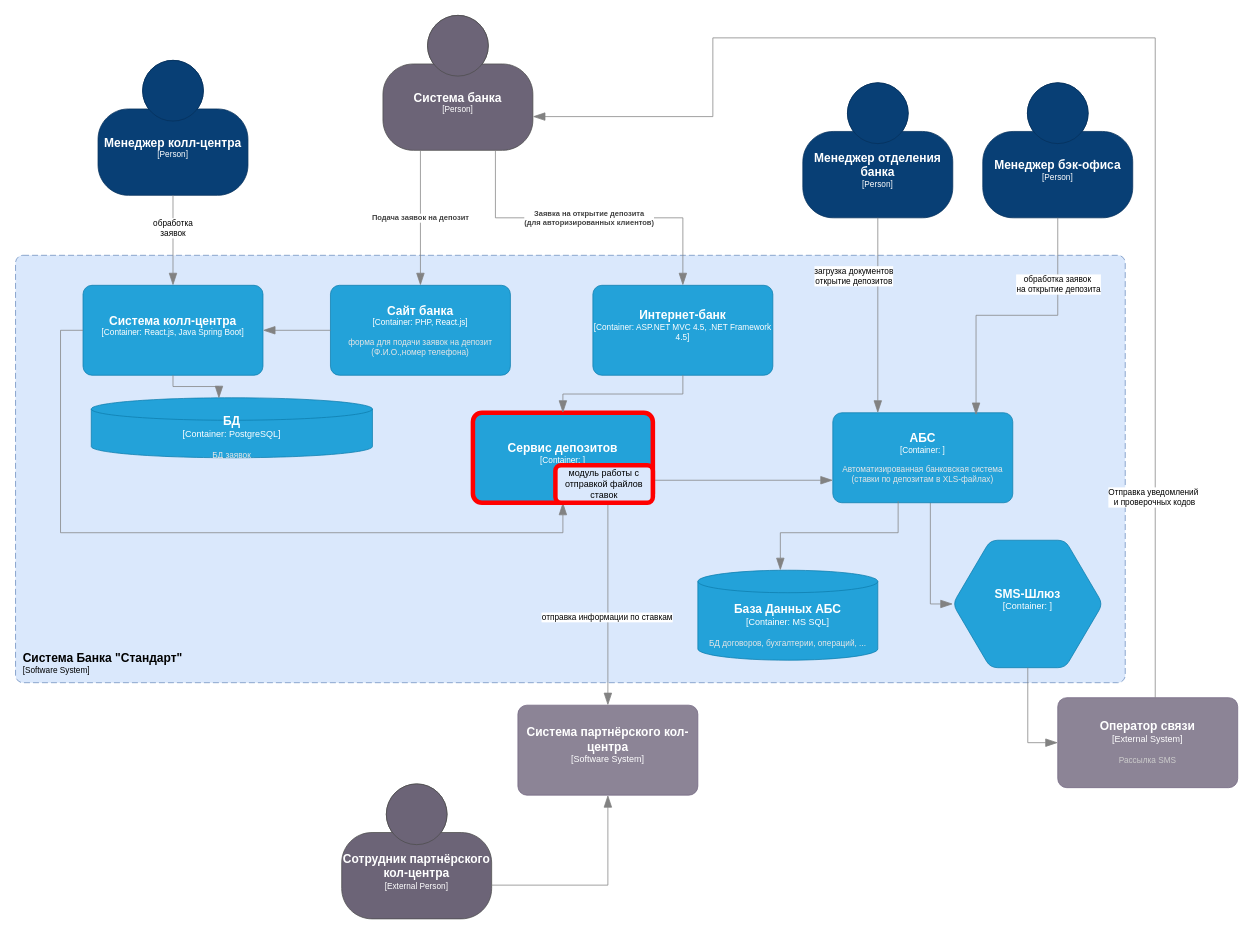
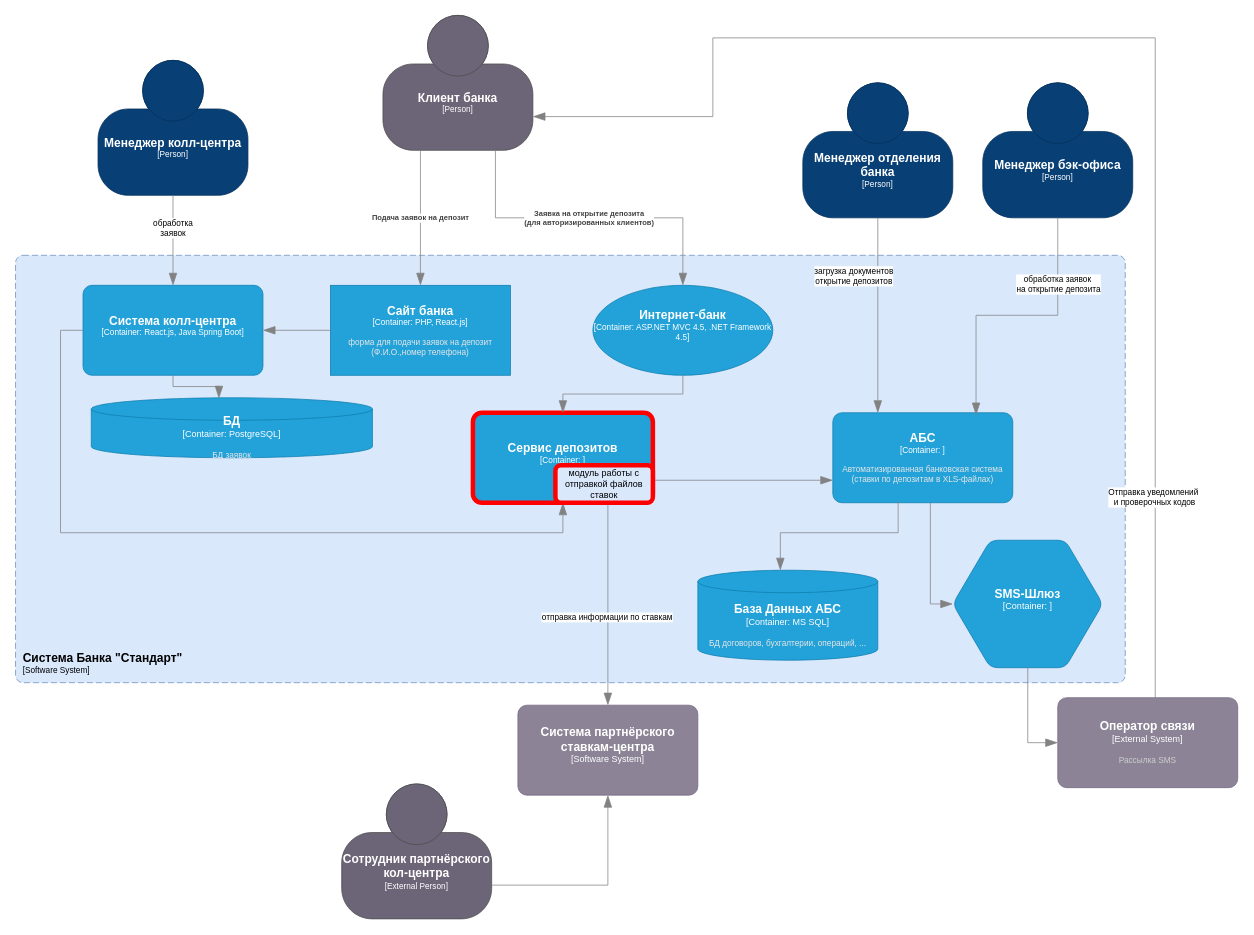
(458, 108) -> (458, 108)
(420, 330) -> (420, 330)
(683, 330) -> (683, 330)
(608, 750) -> (608, 750)
